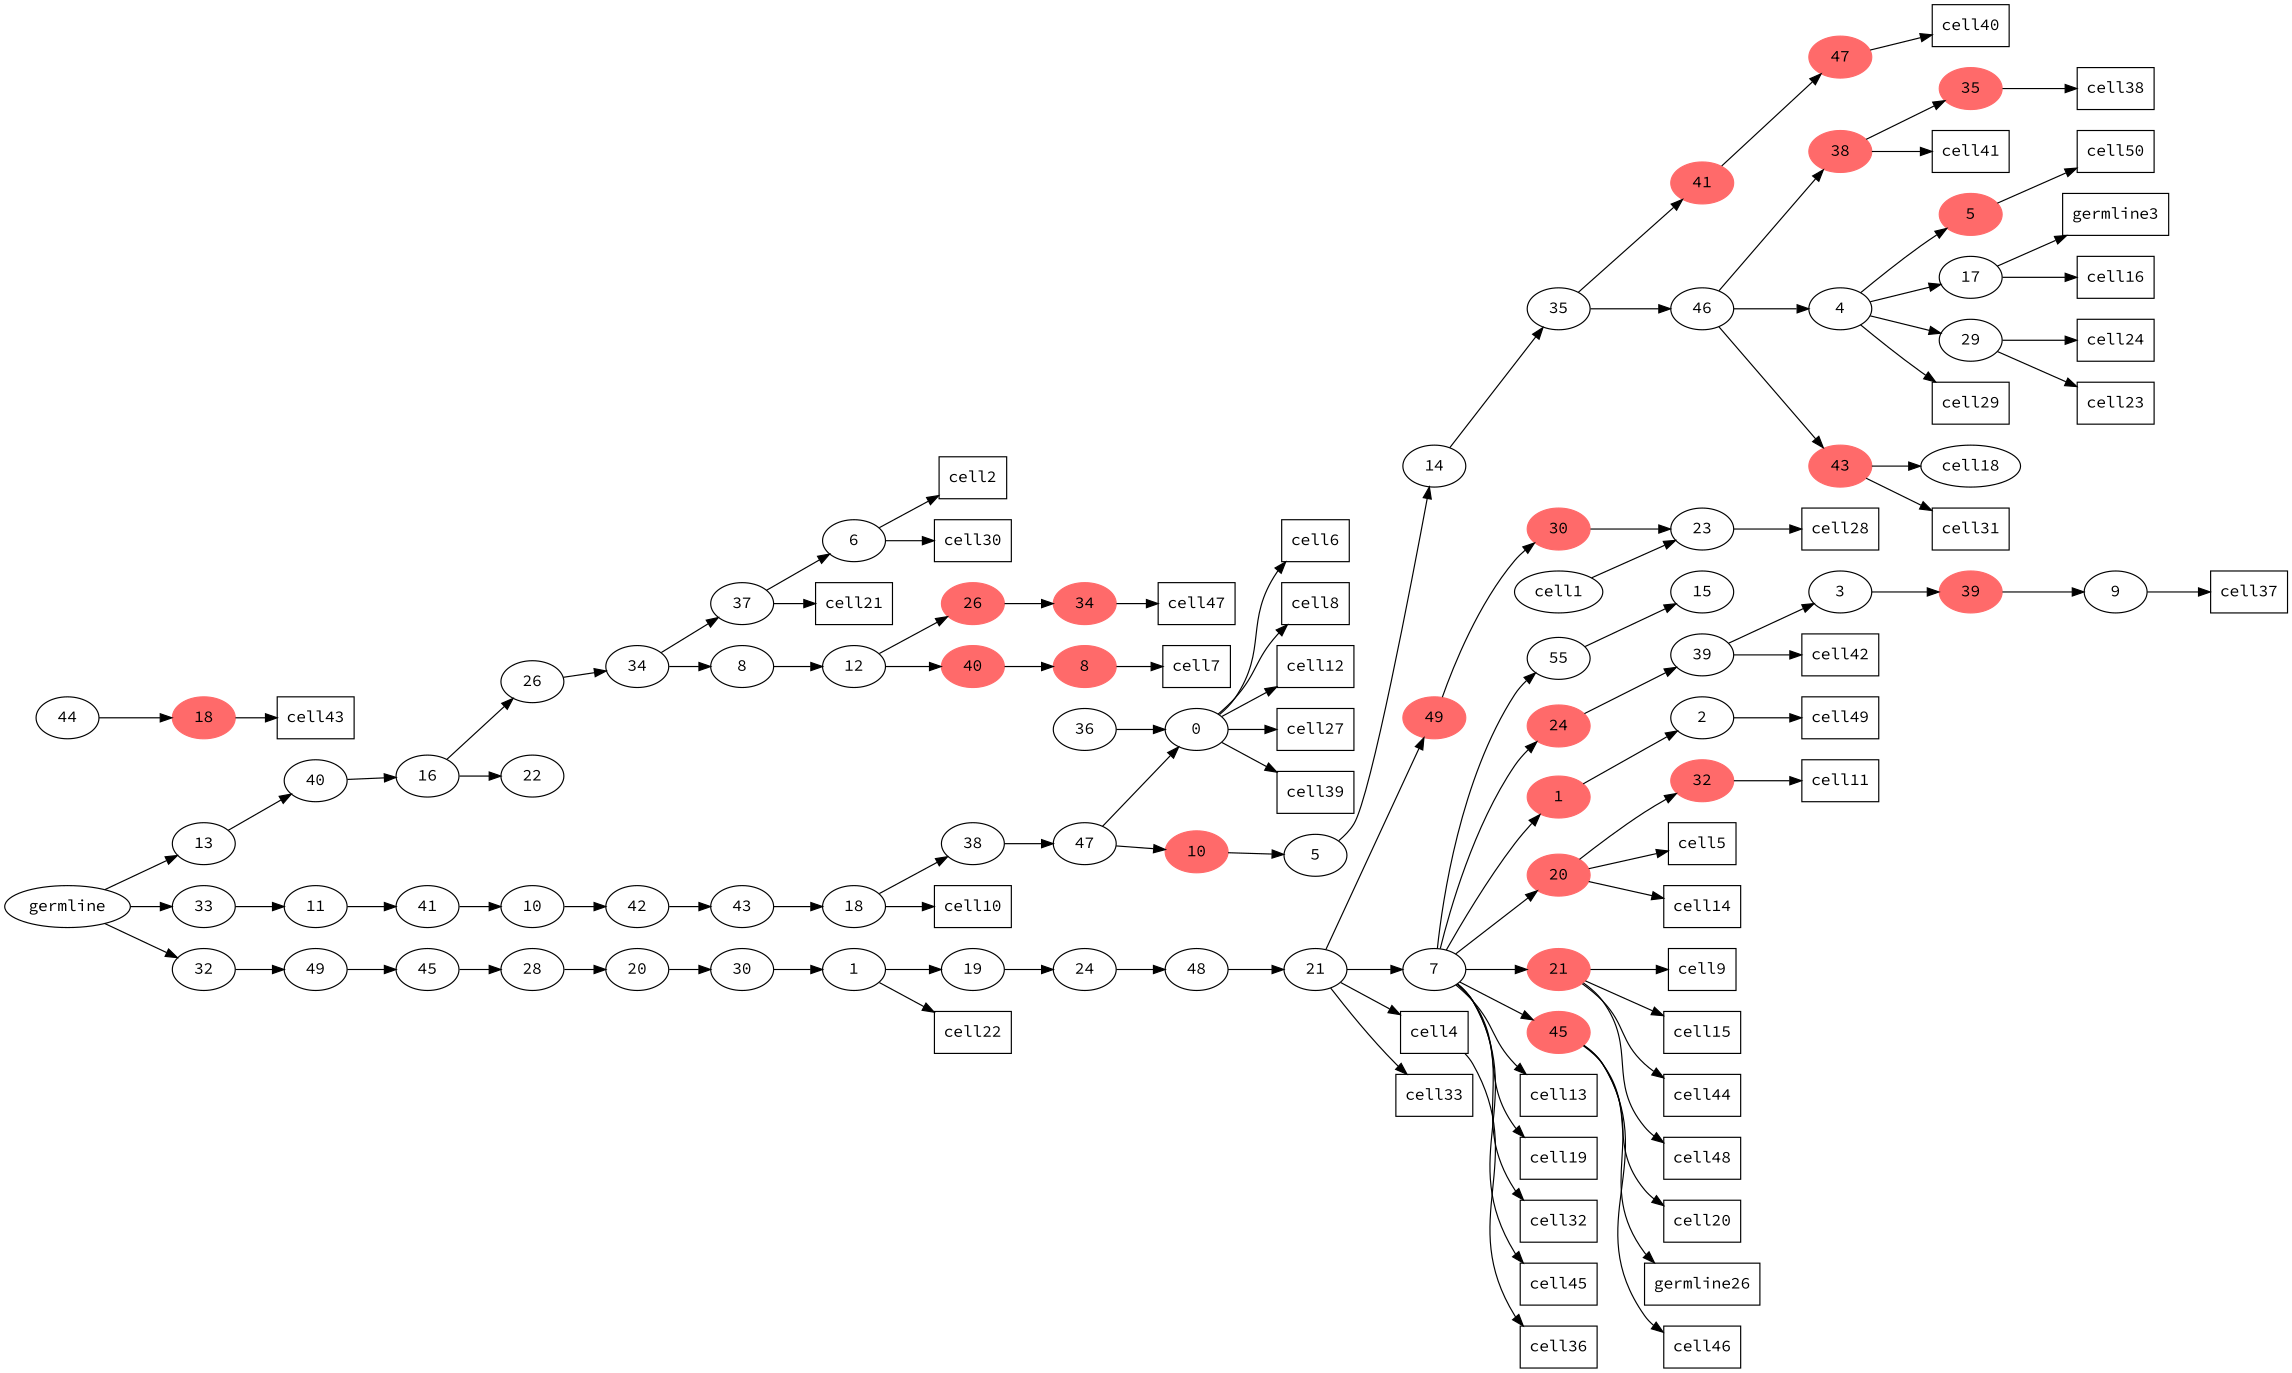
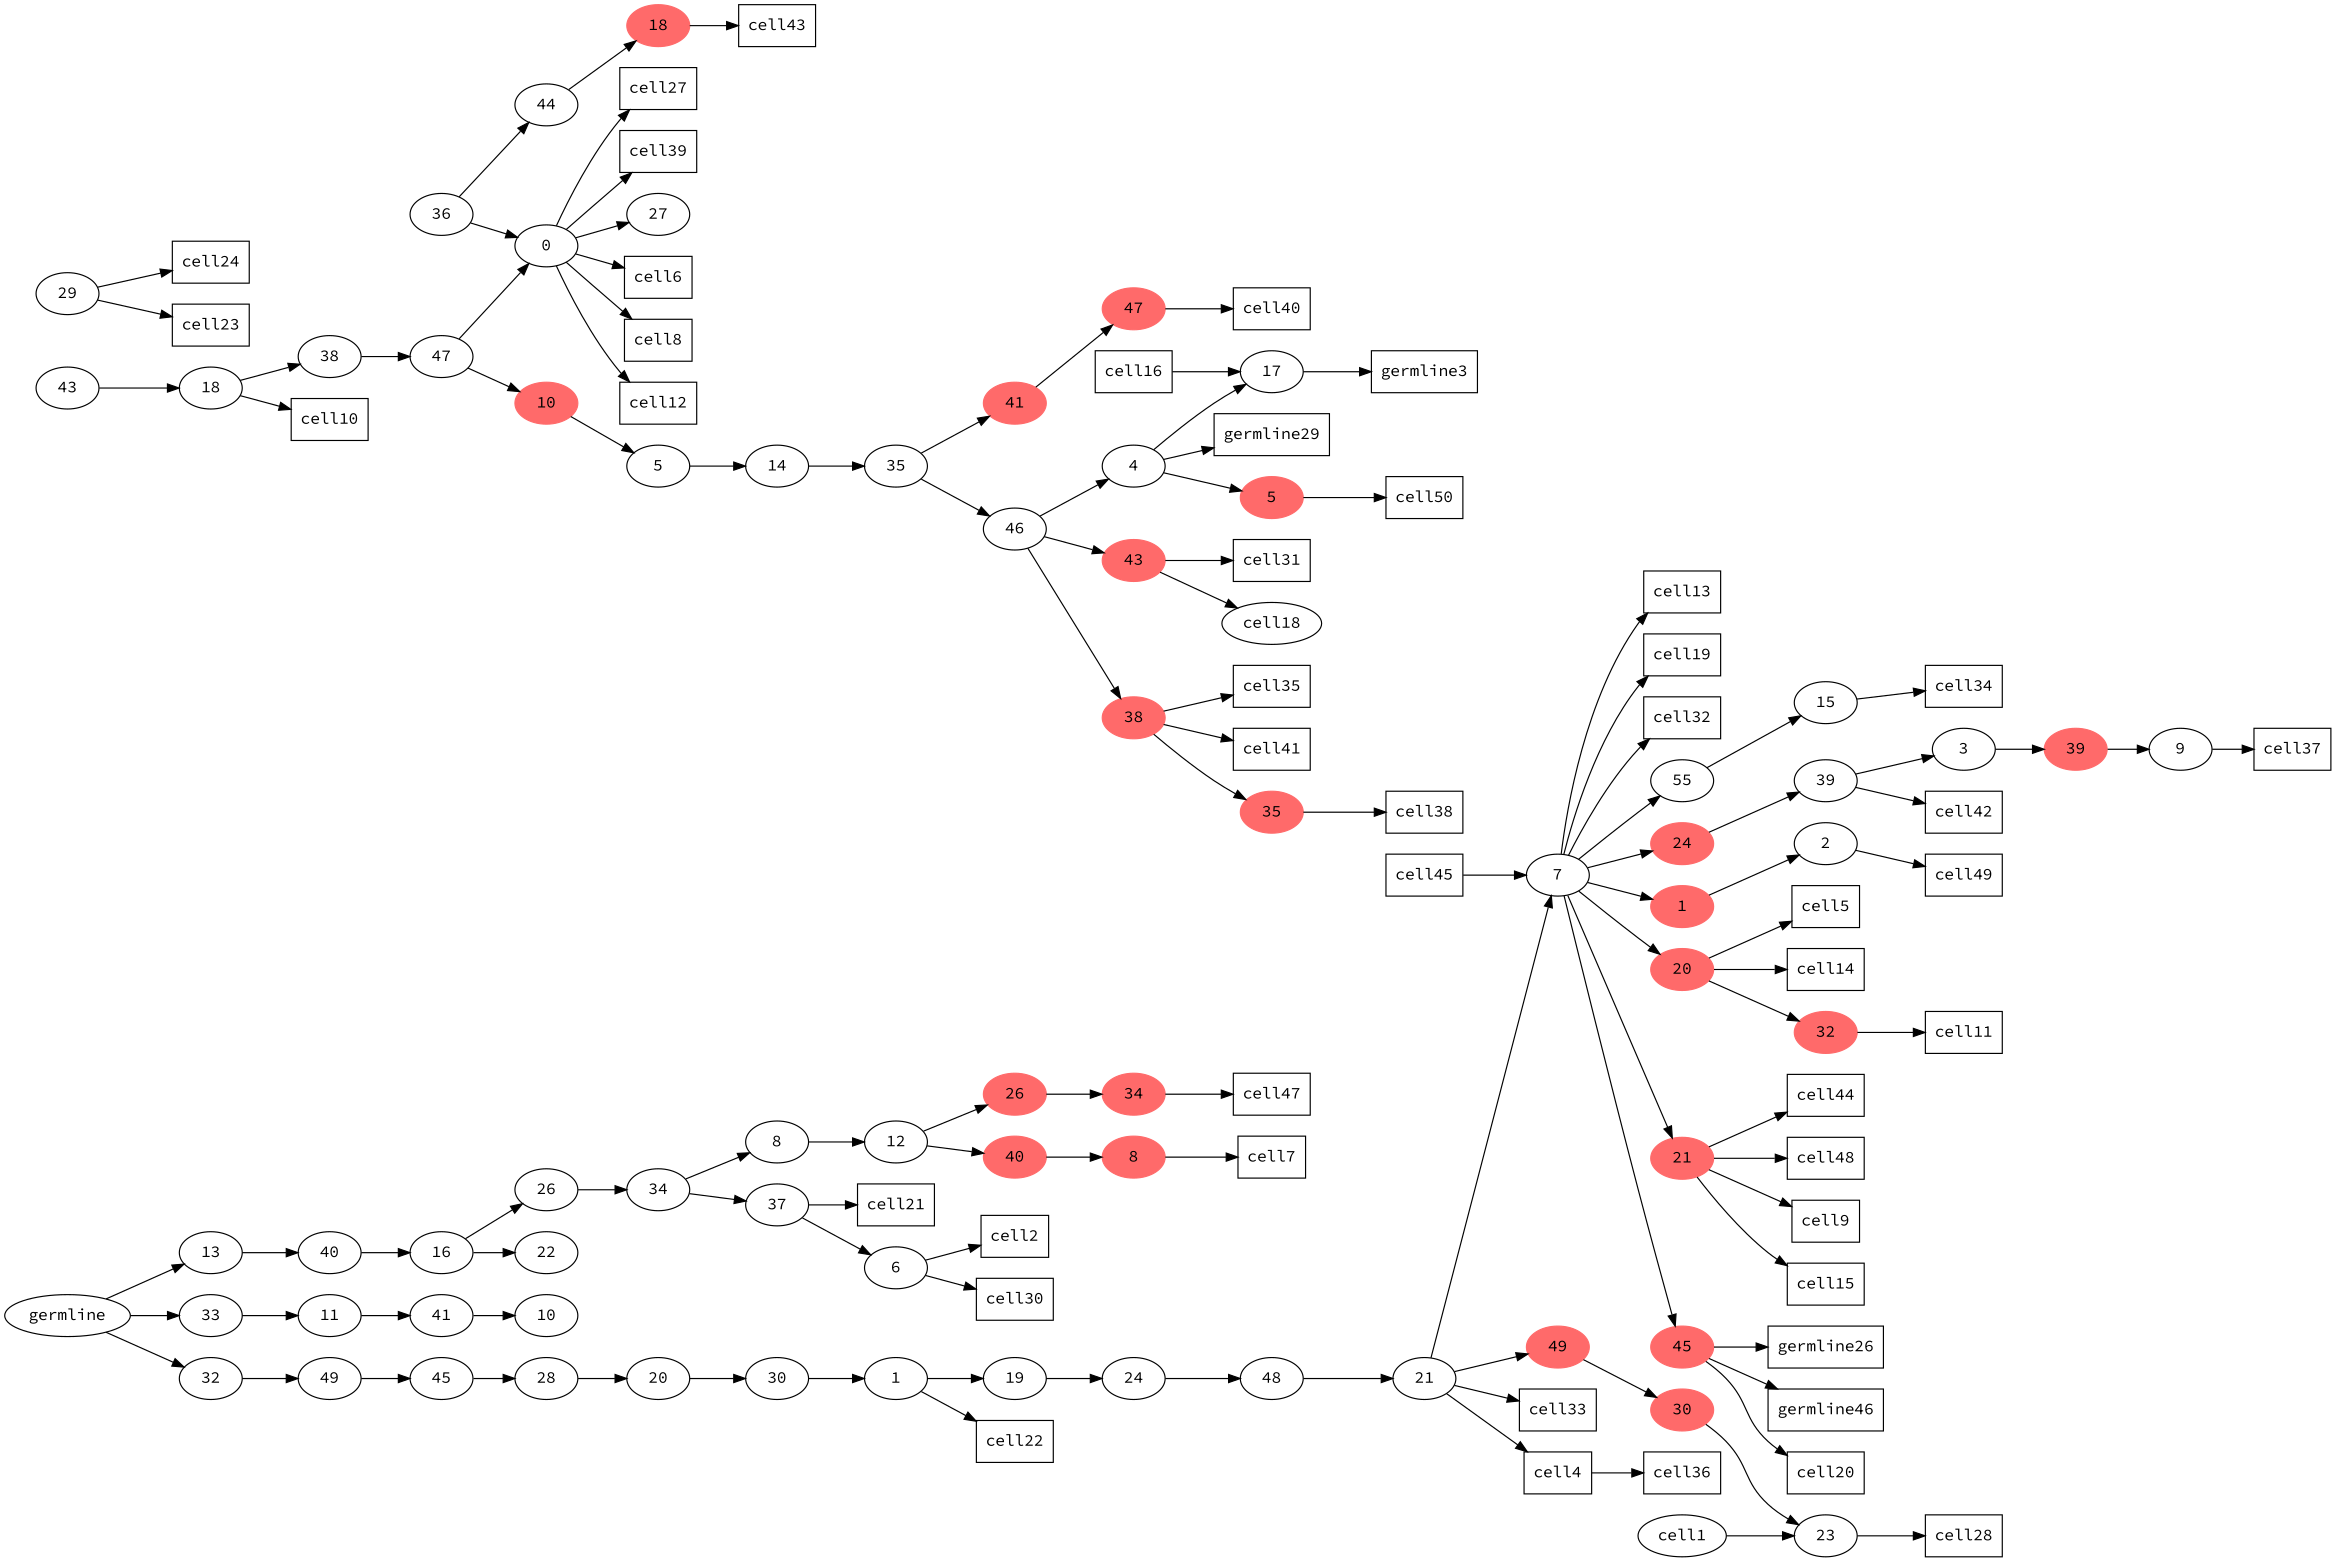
none -> (490, 164)
none -> (658, 214)
(2034, 277) -> (1200, 372)
(1900, 323) -> none
(1971, 403) -> (1272, 435)
none -> (1272, 686)
none -> (1964, 686)
(637, 907) -> none
(1493, 1117) -> (1489, 875)
(1702, 1347) -> (1826, 1410)
